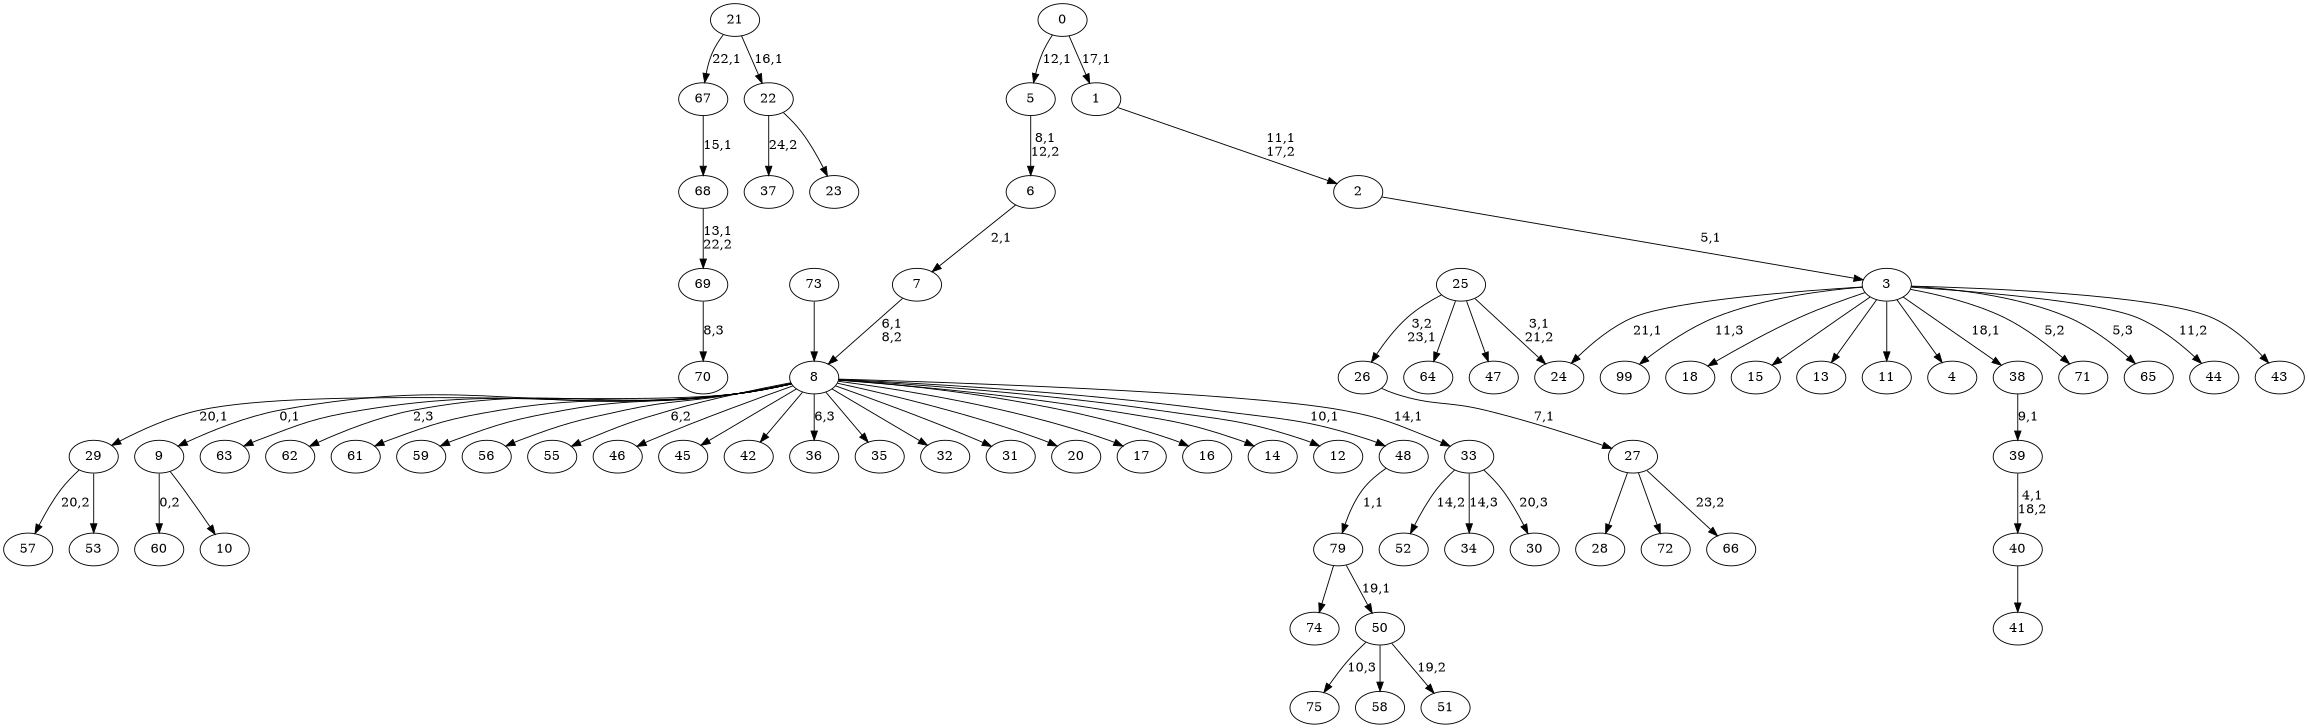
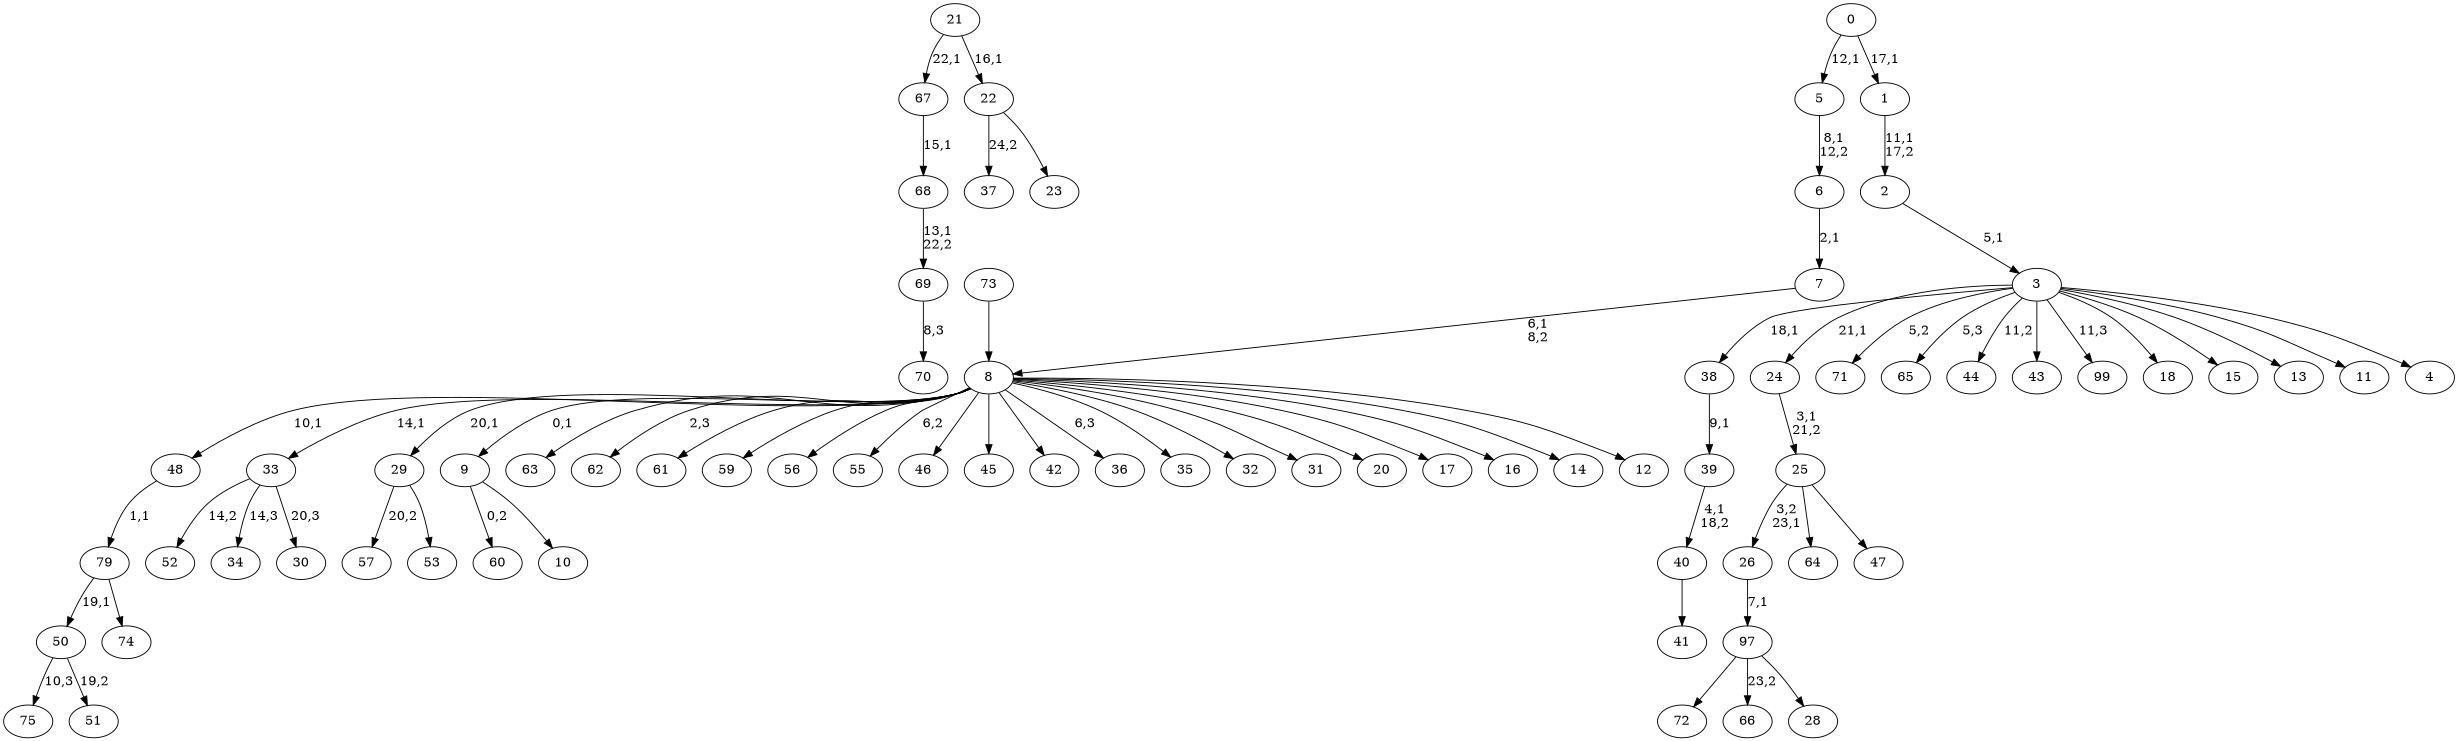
(1507, 328) -> (1786, 419)
(1633, 457) -> (1748, 642)
(1380, 708) -> none
